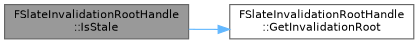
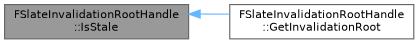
(203, 29) -> (215, 14)
